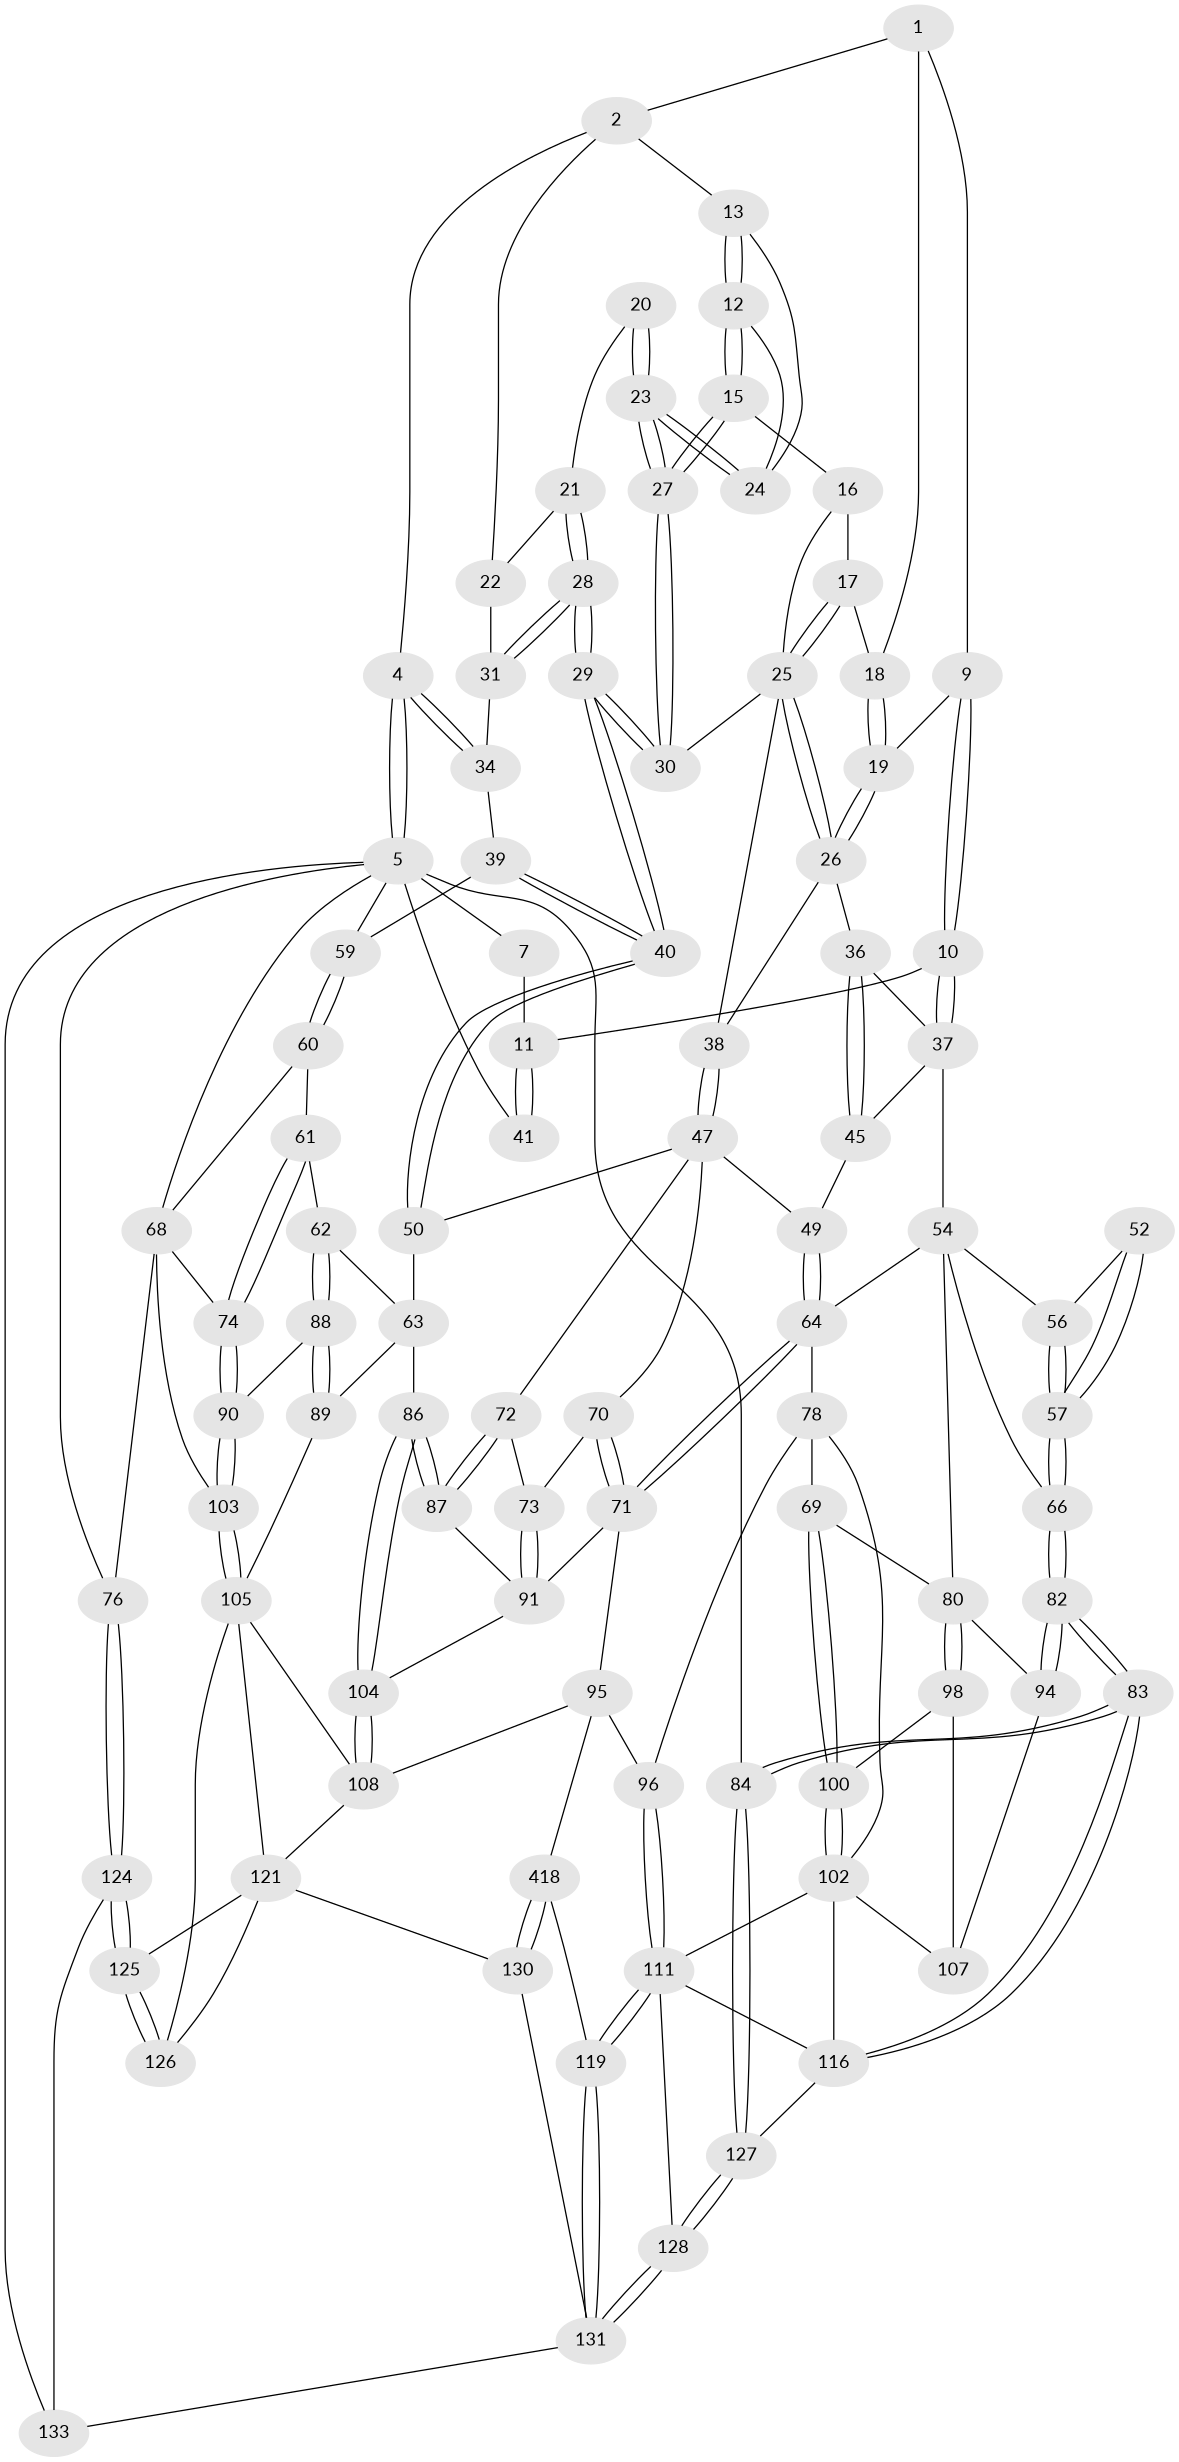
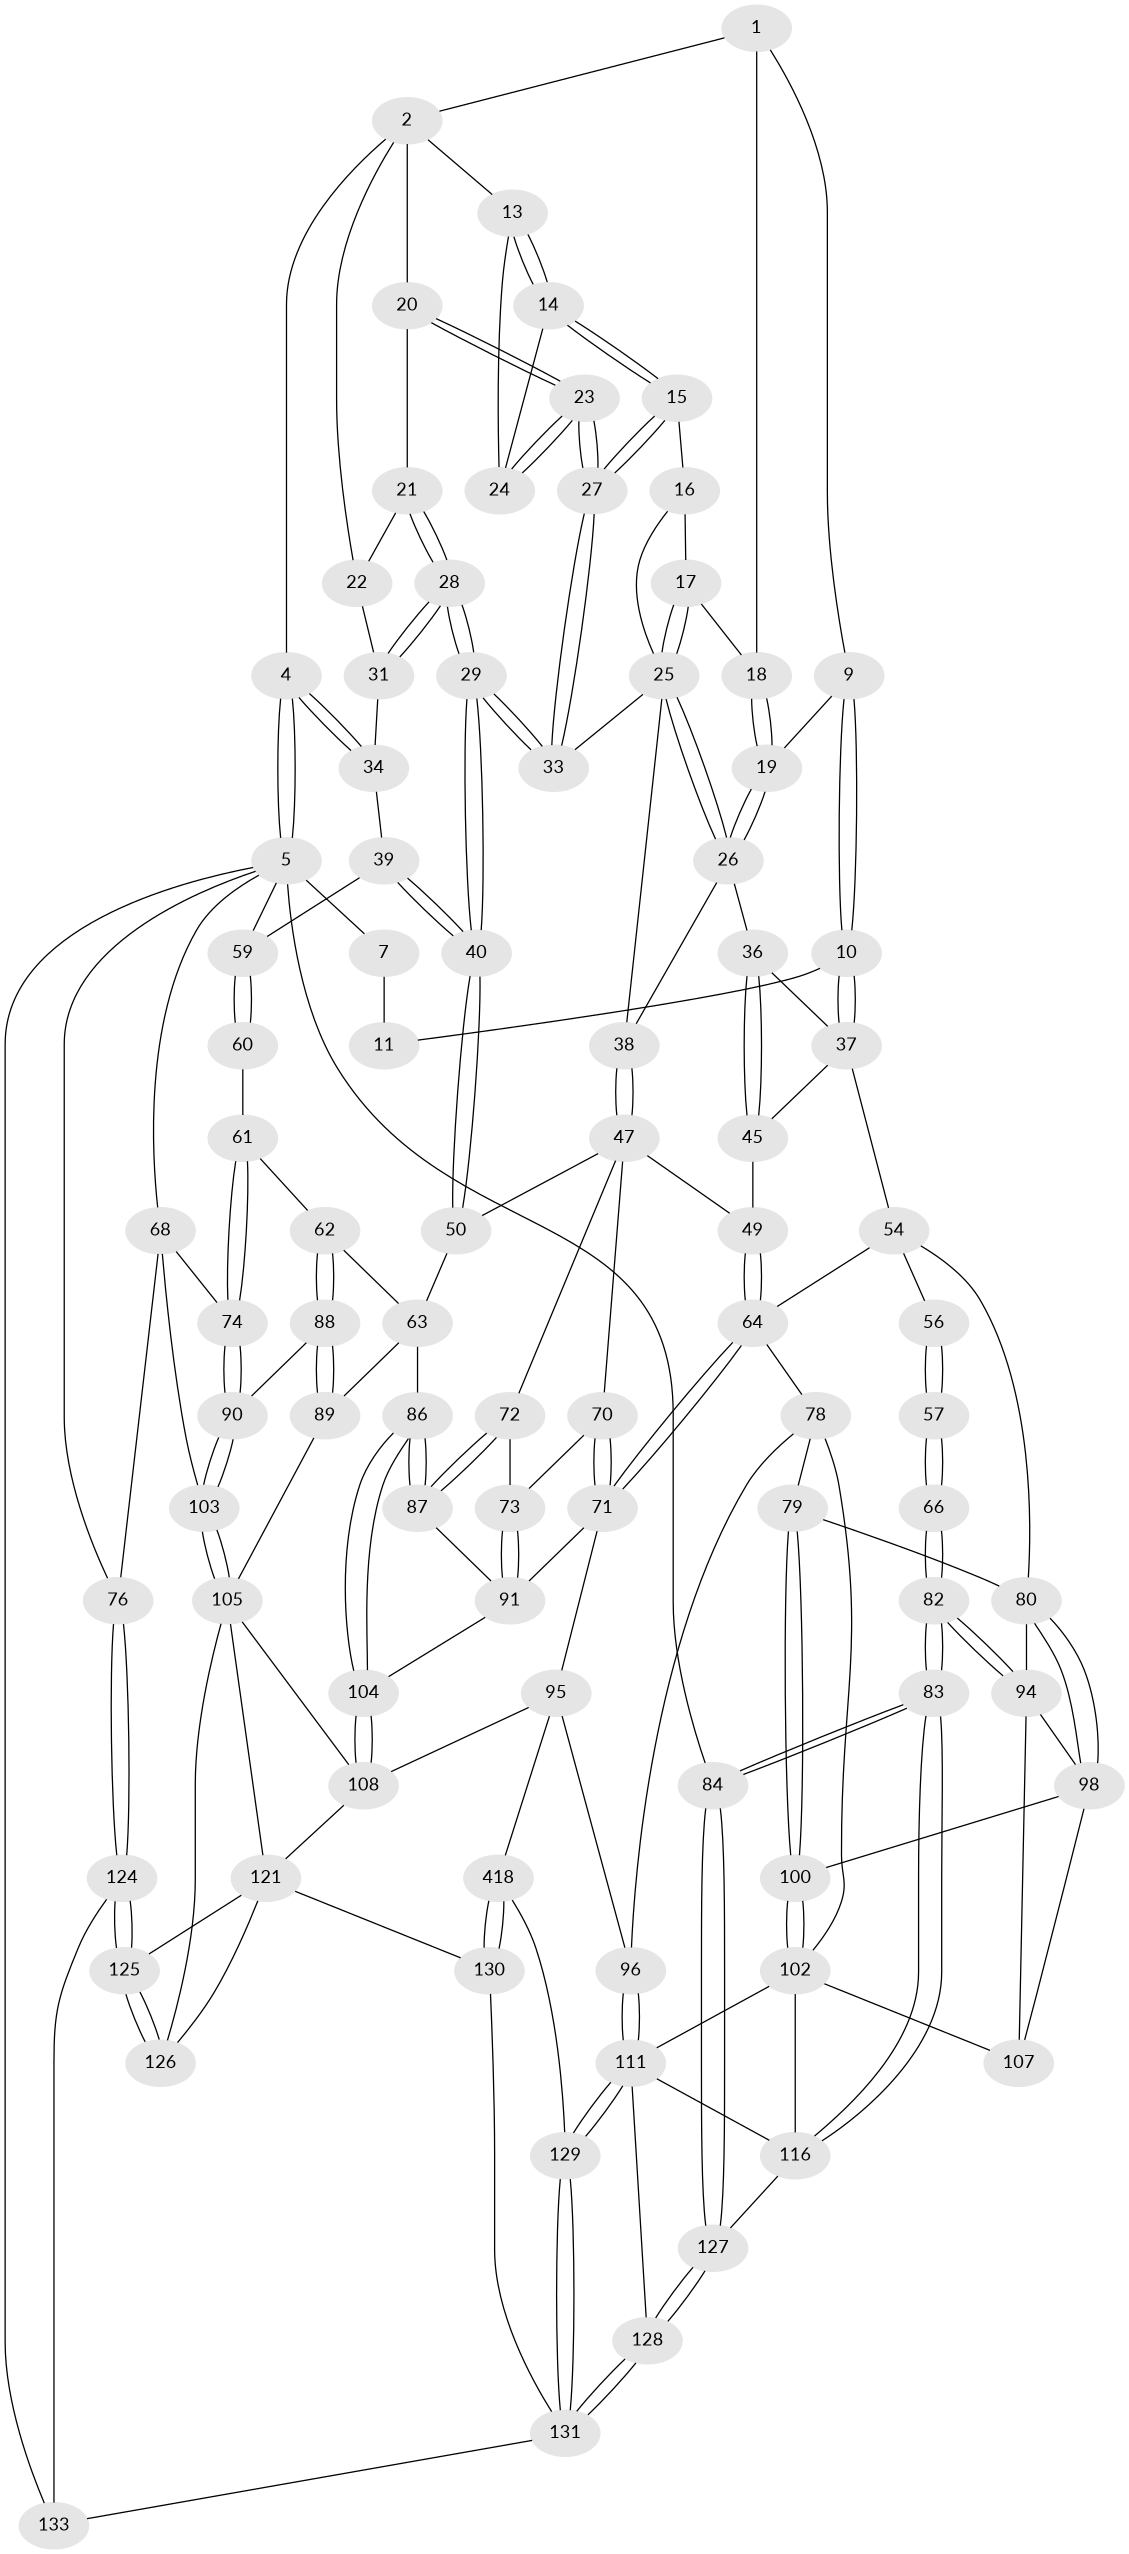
none -> (407, 213)
(734, 306) -> (549, 306)
(665, 768) -> (554, 768)
(232, 1138) -> none
(524, 1138) -> none
(1140, 1231) -> none
(984, 1375) -> none
(812, 1508) -> (793, 1508)
none -> (1058, 1740)
(591, 2063) -> (565, 2156)
